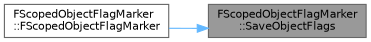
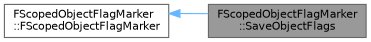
(183, 28) -> (194, 14)
